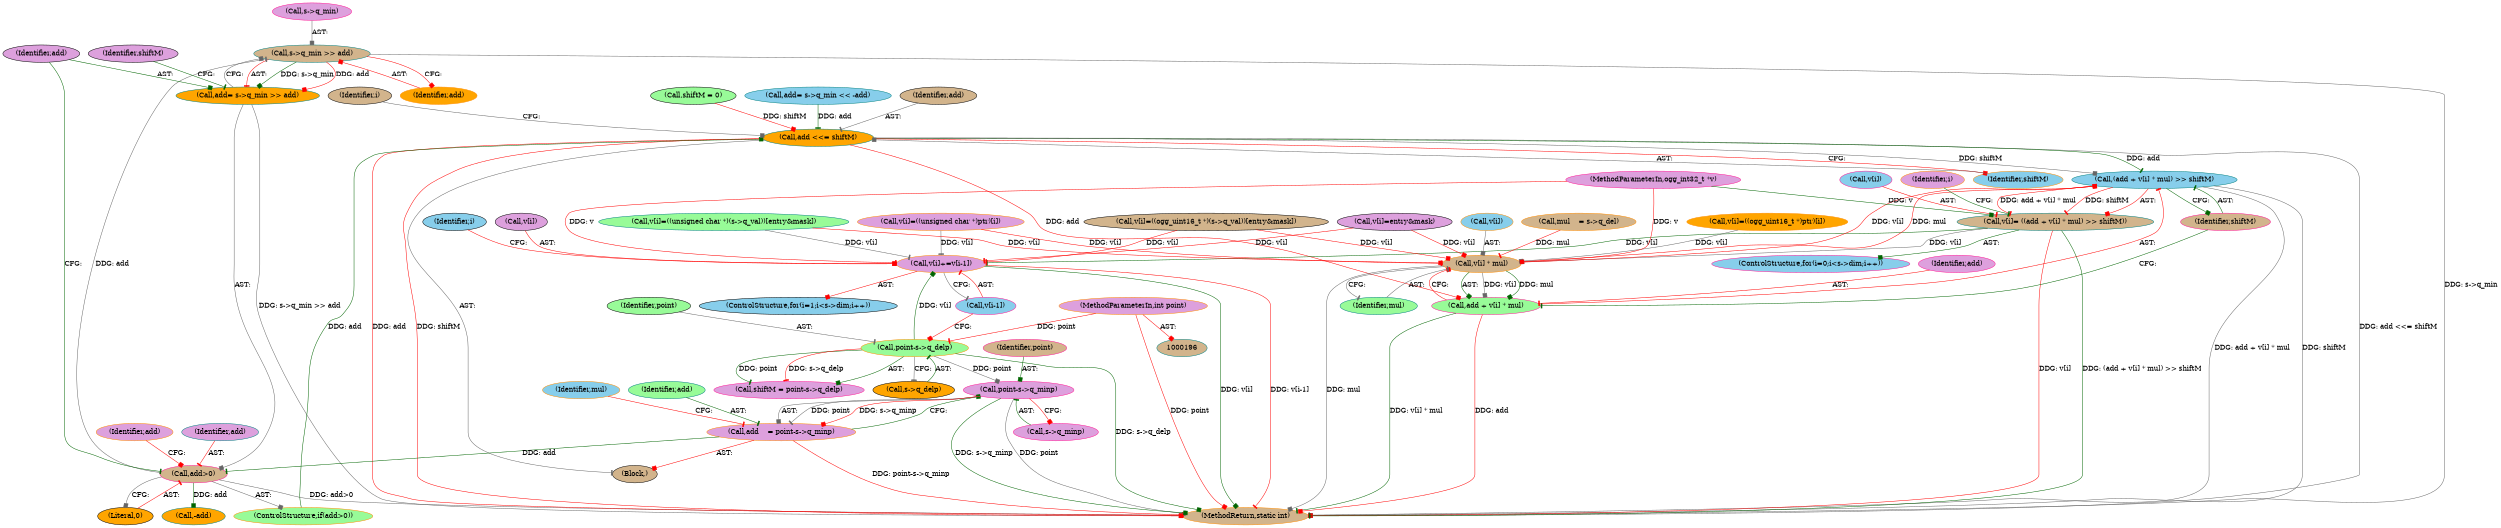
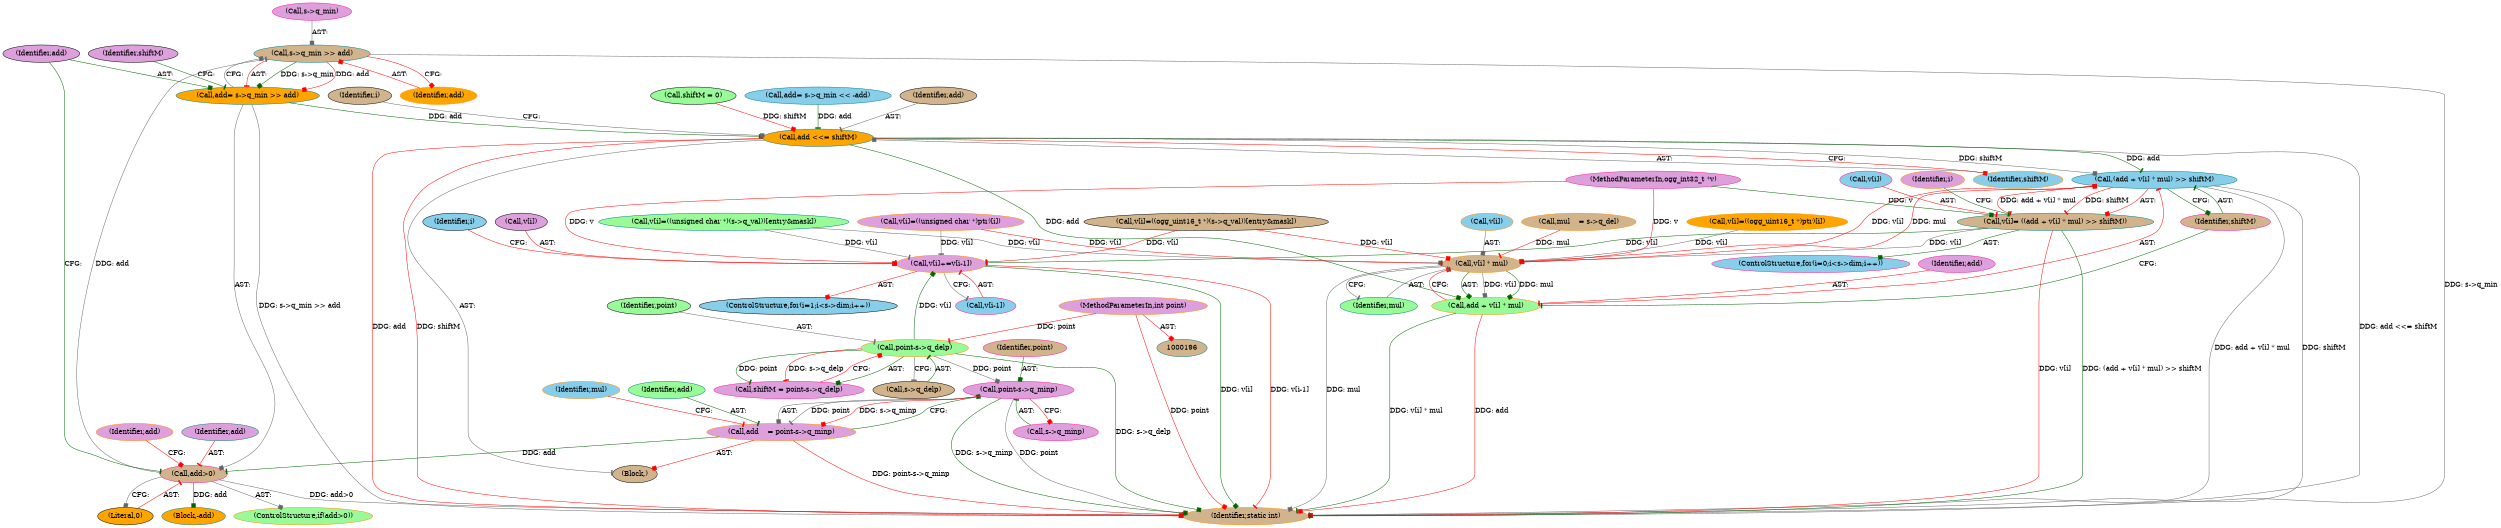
(377, 155) -> (523, 127)
(1395, 222) -> none
(1130, 239) -> (1130, 239)
(1124, 255) -> (1124, 255)
(1486, 306) -> (1486, 306)
(953, 325) -> (848, 369)
(914, 390) -> (914, 390)
(194, 516) -> (194, 516)
(1246, 516) -> (1246, 516)
